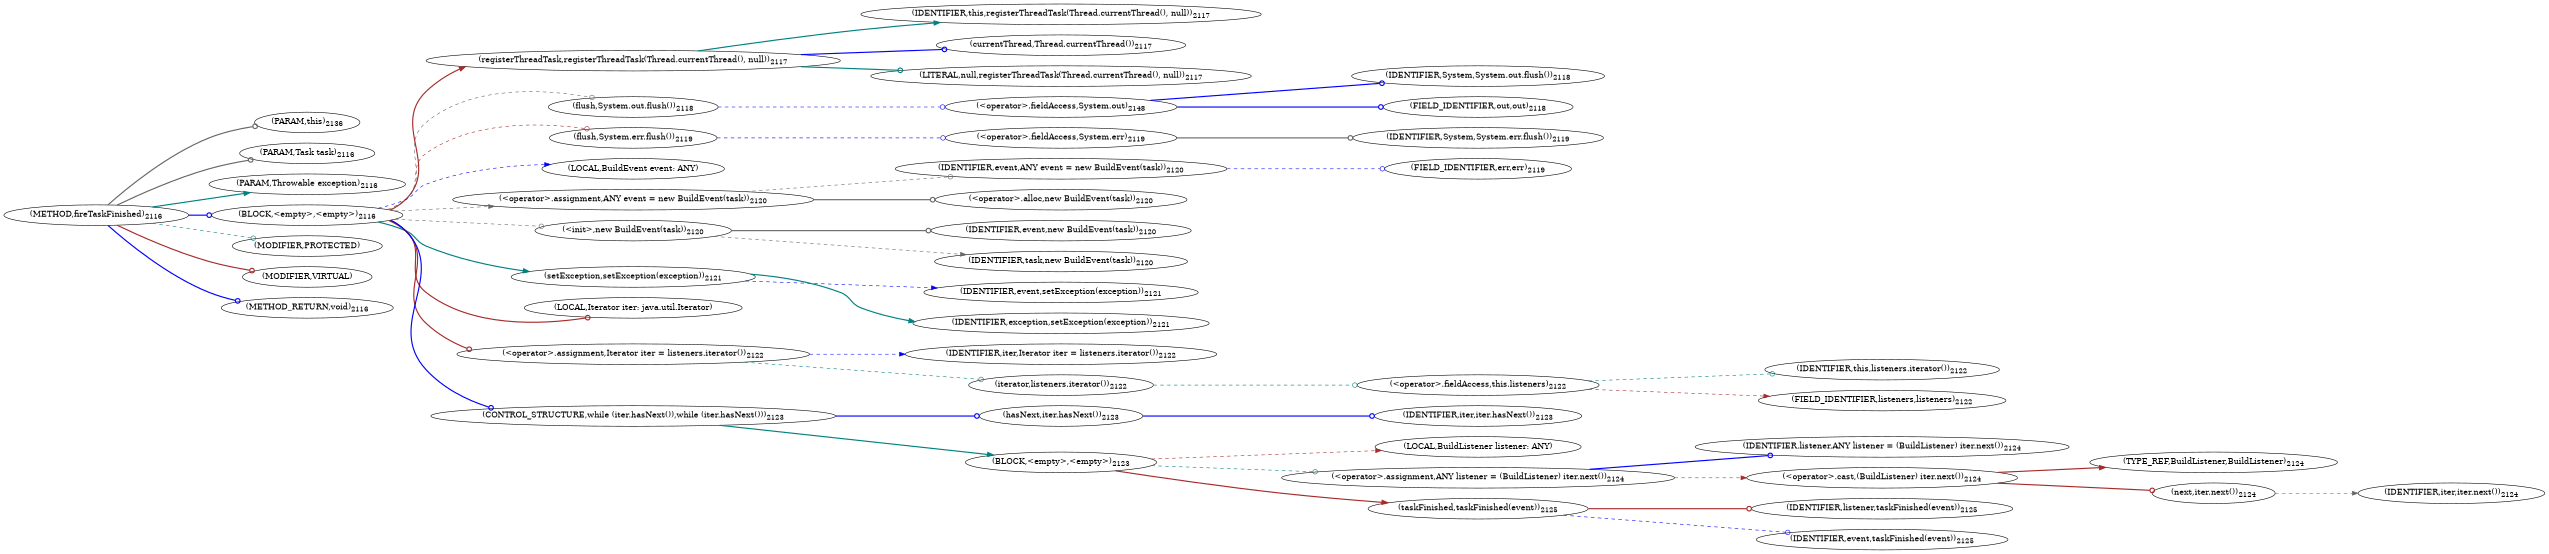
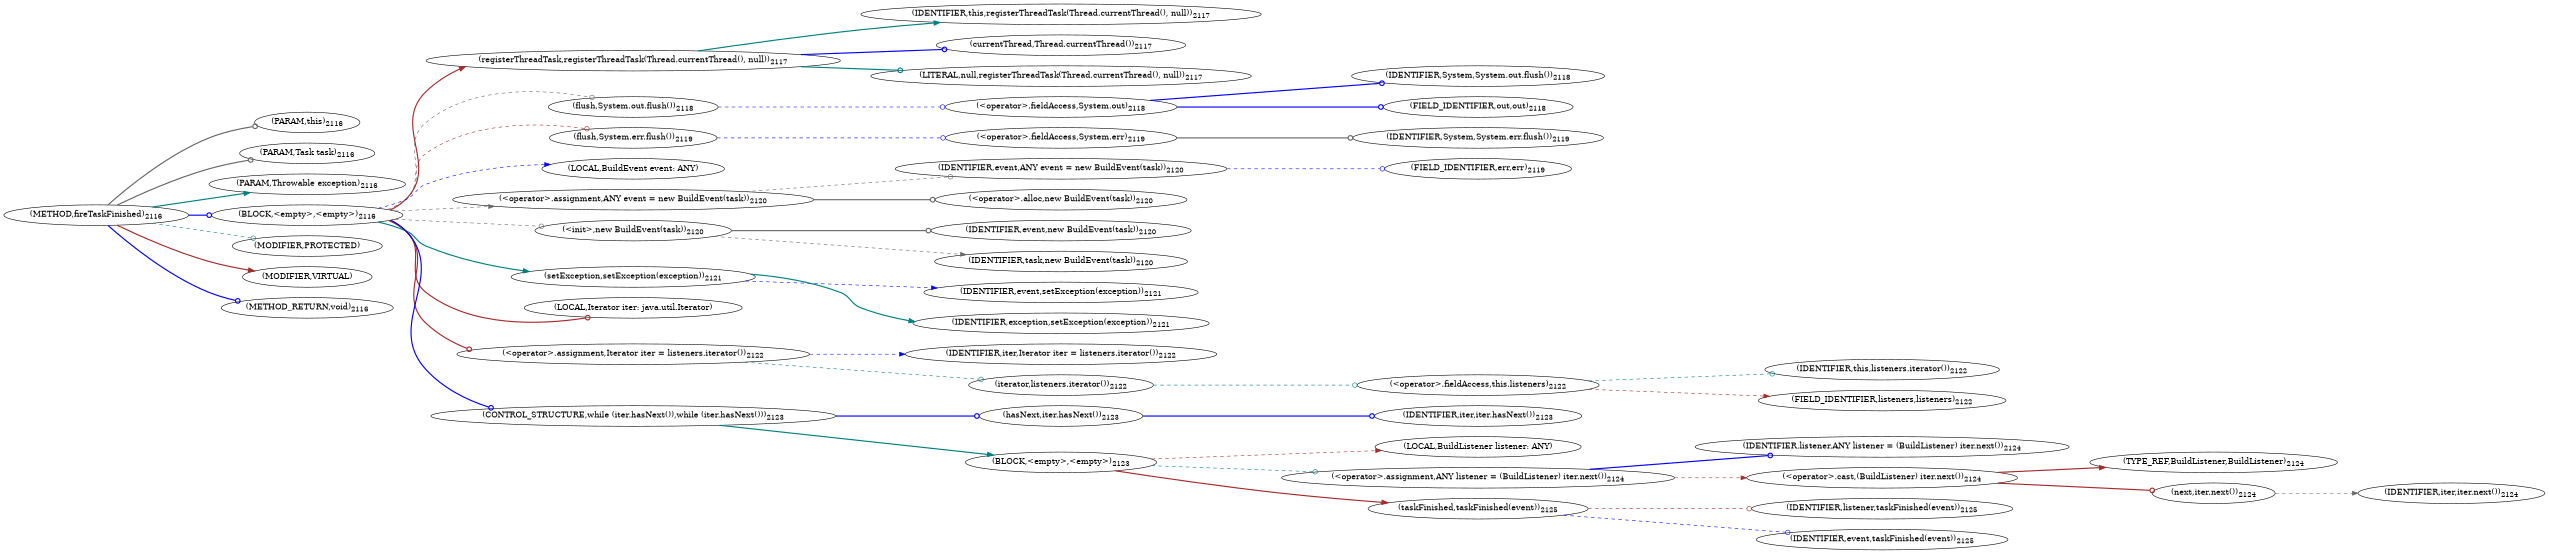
(1137, 106) -> (1137, 106)
(334, 122) -> (334, 122)
(182, 253) -> (181, 252)
(1668, 509) -> (1668, 509)
